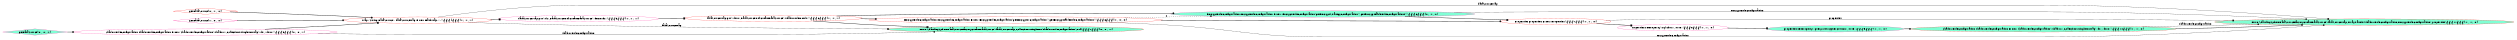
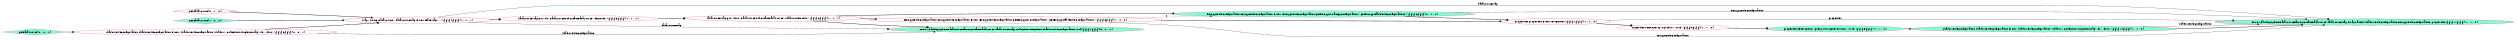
(206, 21) -> (206, 21)
